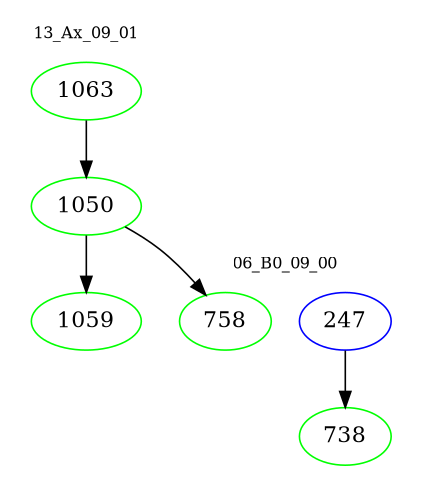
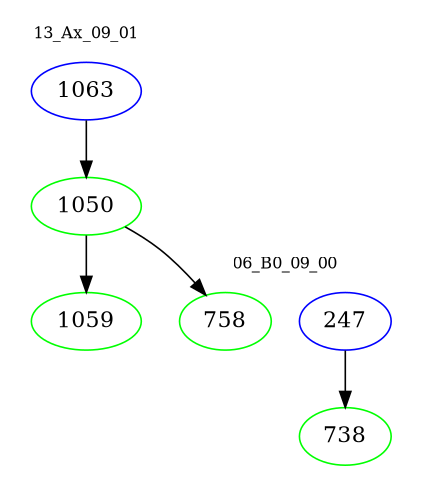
(86, 91) -> (86, 91)
